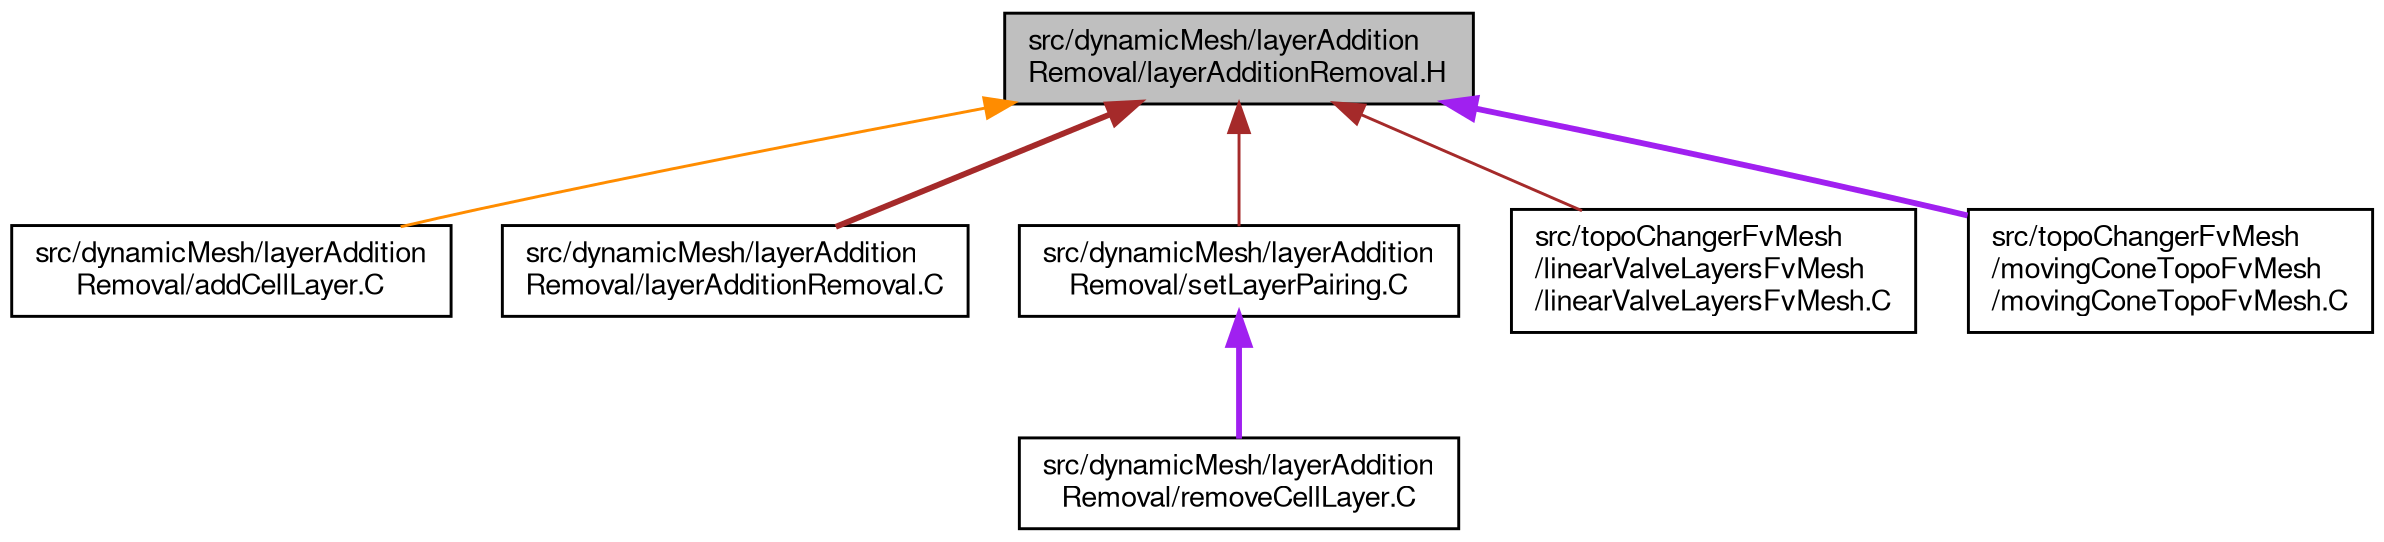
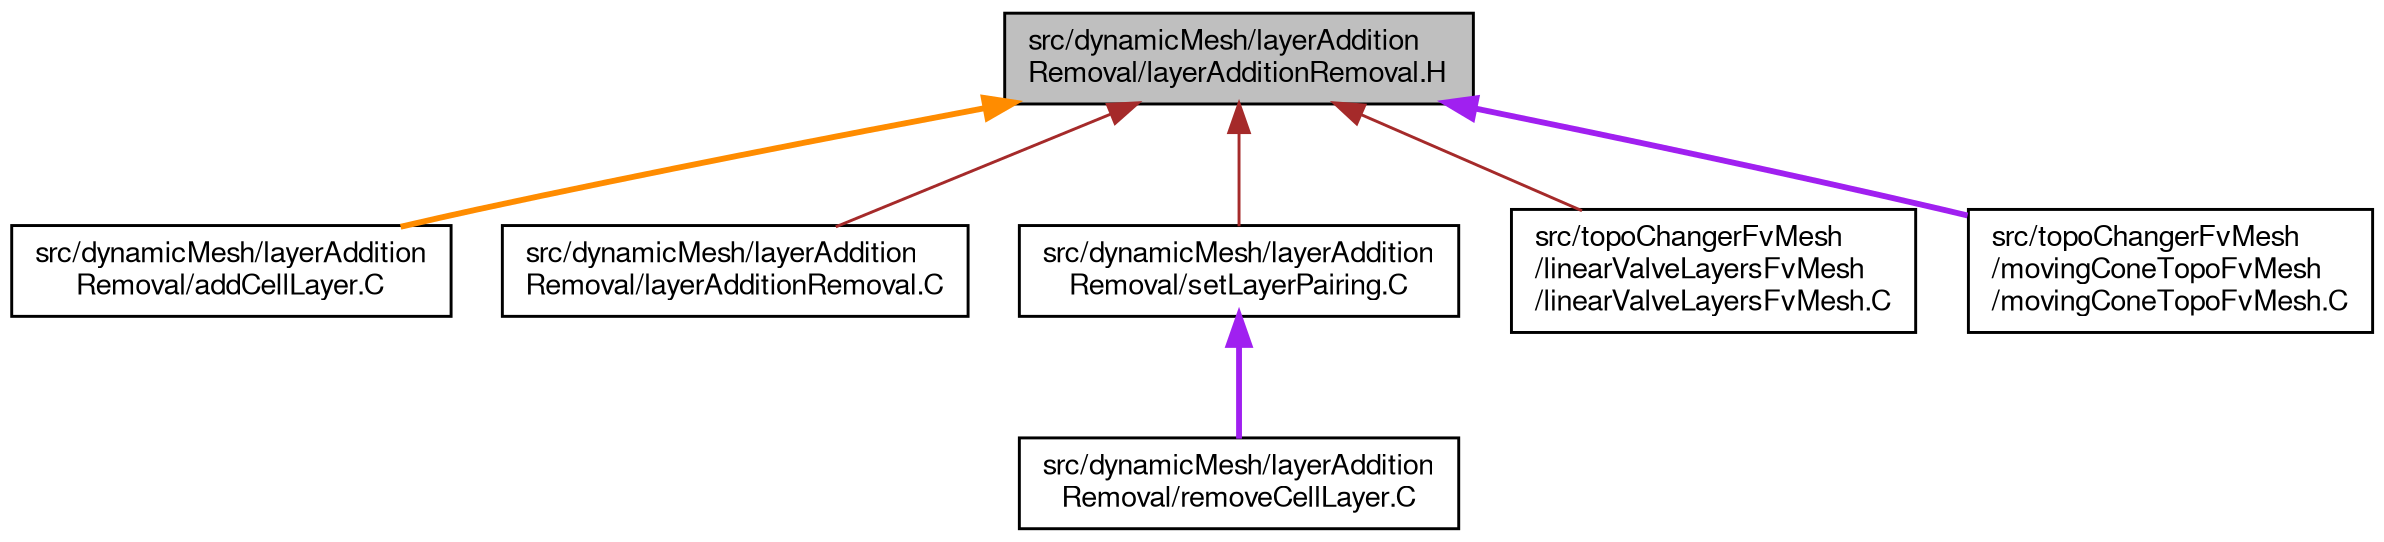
(692, 165) -> (692, 165)
(973, 171) -> (973, 171)
